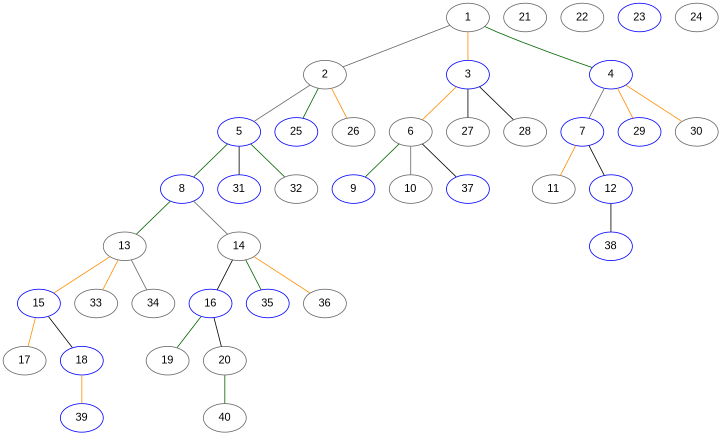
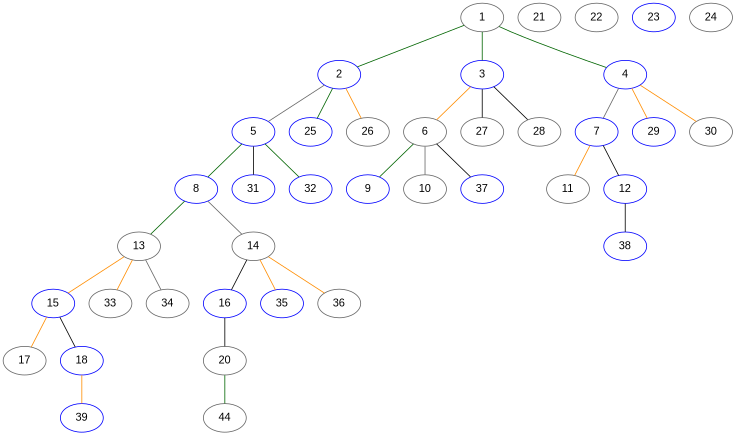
(396, 46) -> (411, 46)
(468, 46) -> (482, 46)
(325, 75) -> (339, 75)
(296, 189) -> (311, 189)
(253, 275) -> (268, 275)
(168, 361) -> none
(225, 418) -> (225, 418)
